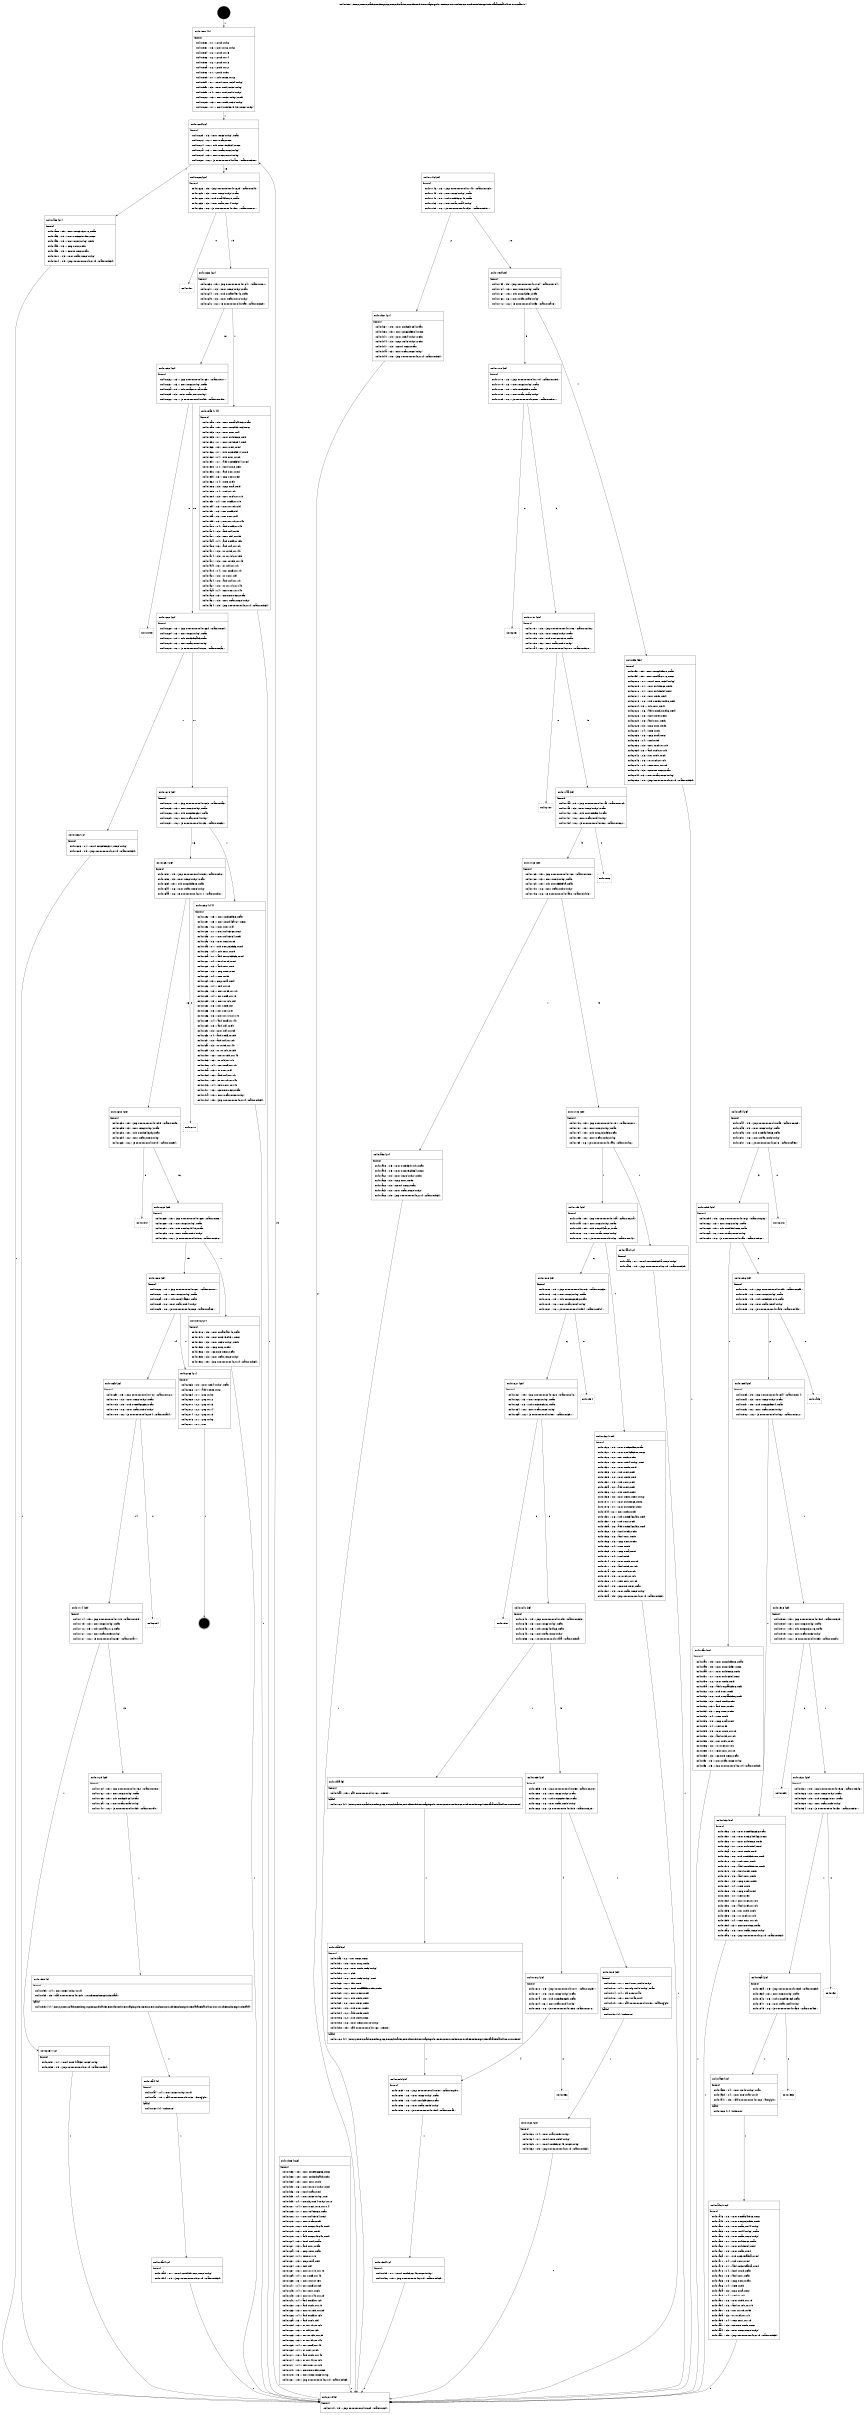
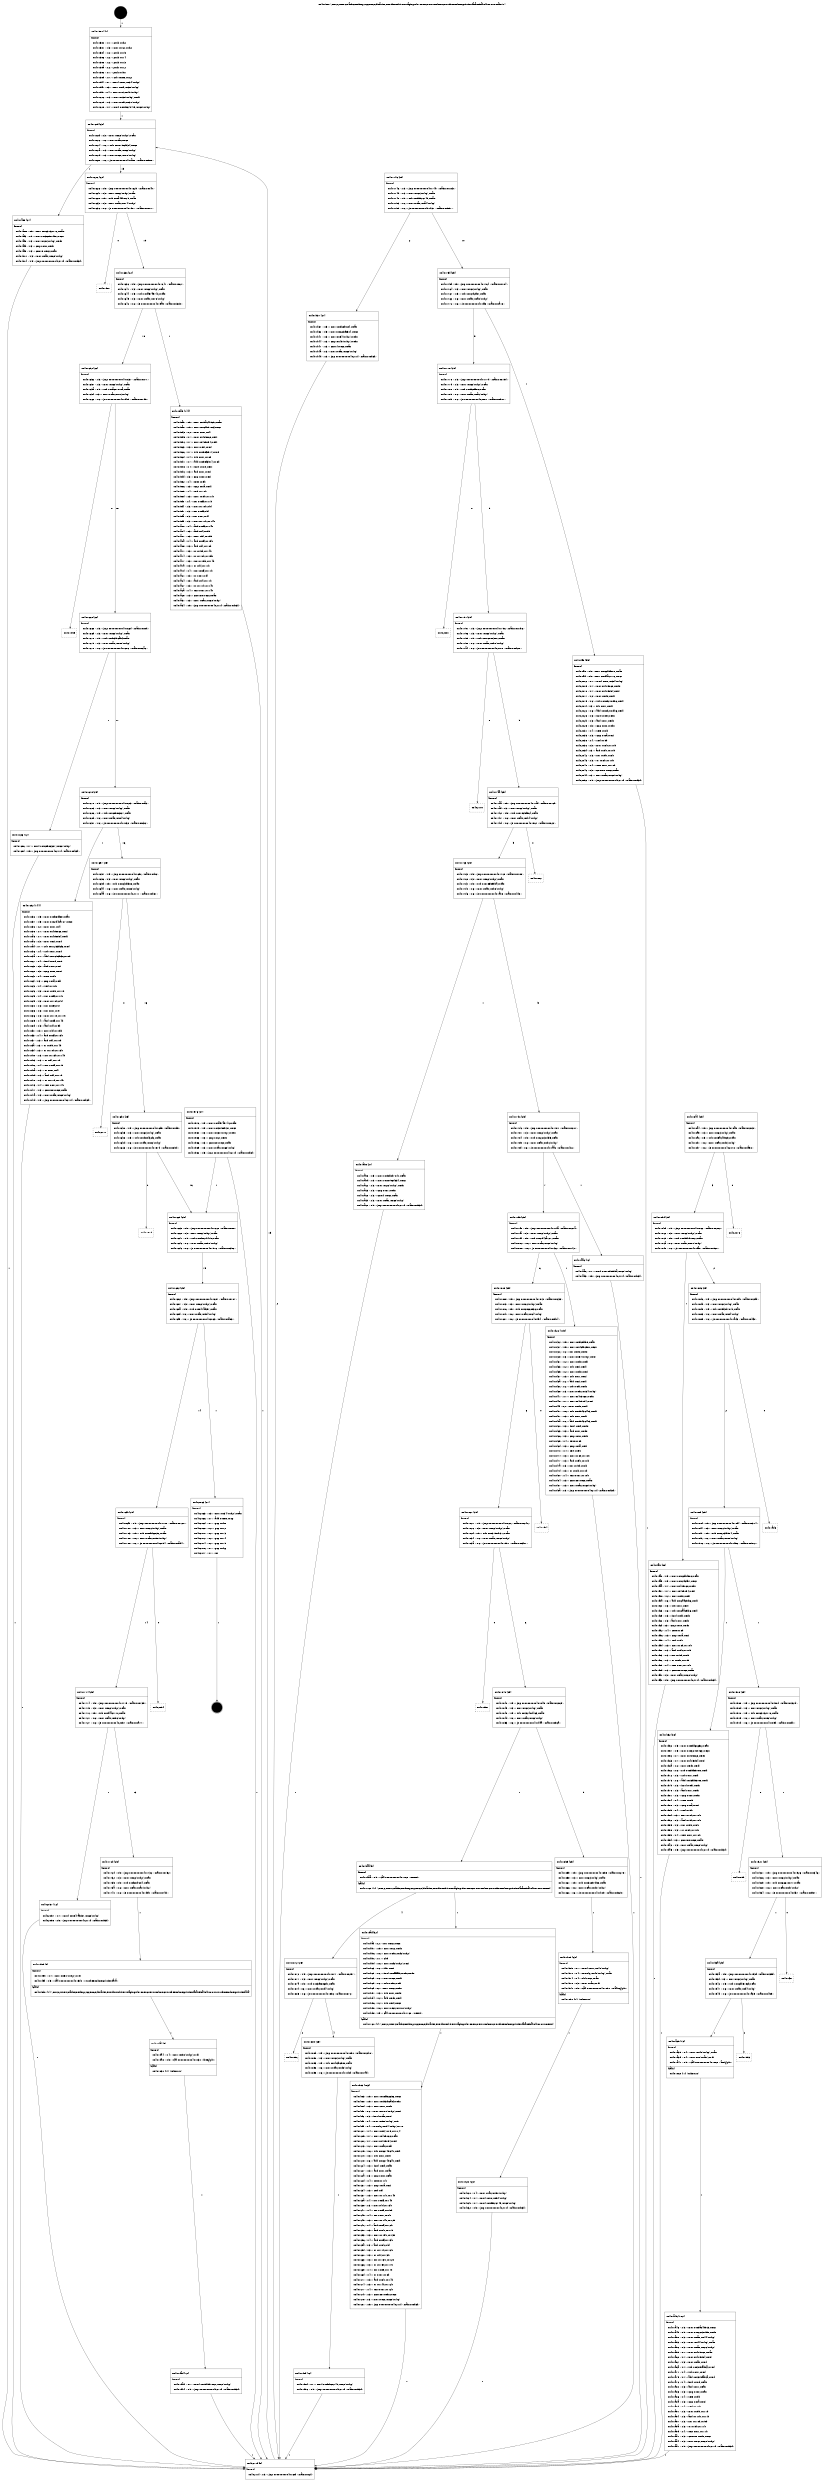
(222, 1277) -> (211, 1184)
(562, 1892) -> (370, 1919)
(425, 2059) -> (431, 2057)
